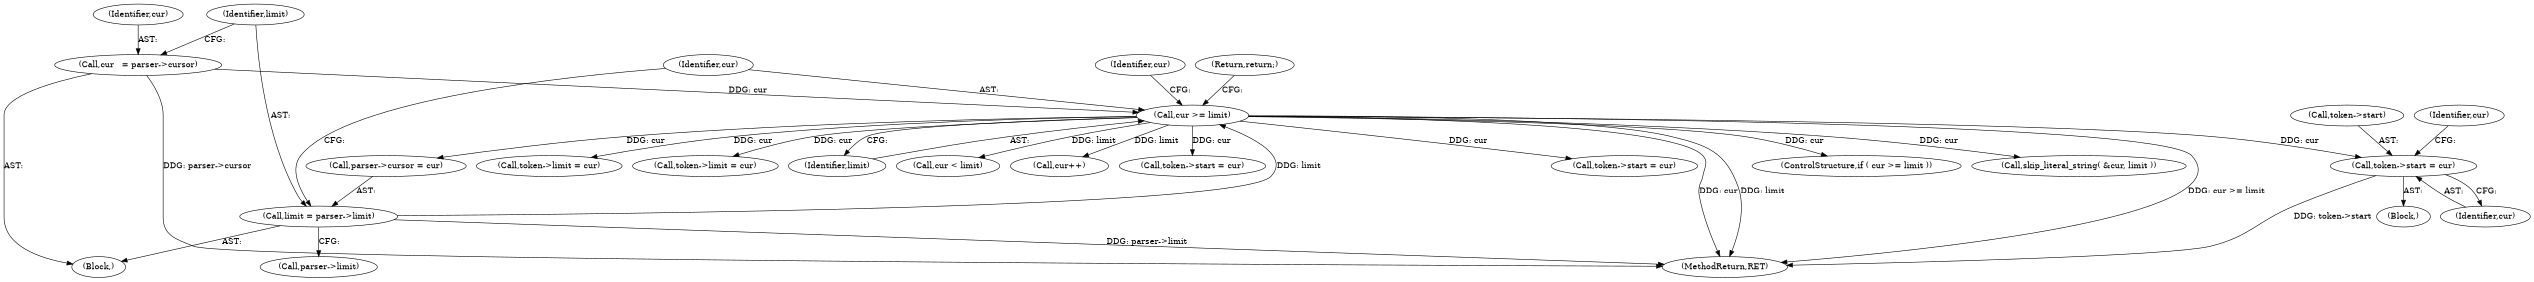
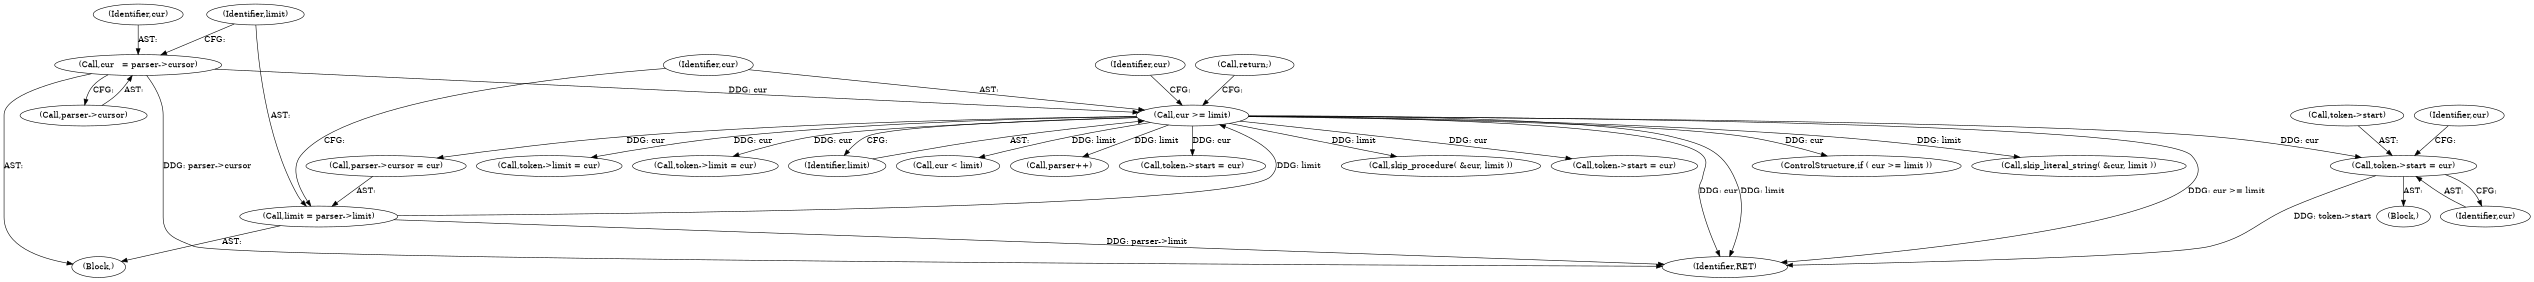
(1245, 65) -> (1245, 65)
none -> (84, 116)
(1939, 141) -> (1939, 141)
(1060, 166) -> (1060, 166)
none -> (1441, 166)
(319, 267) -> none
(1725, 267) -> (1725, 267)
